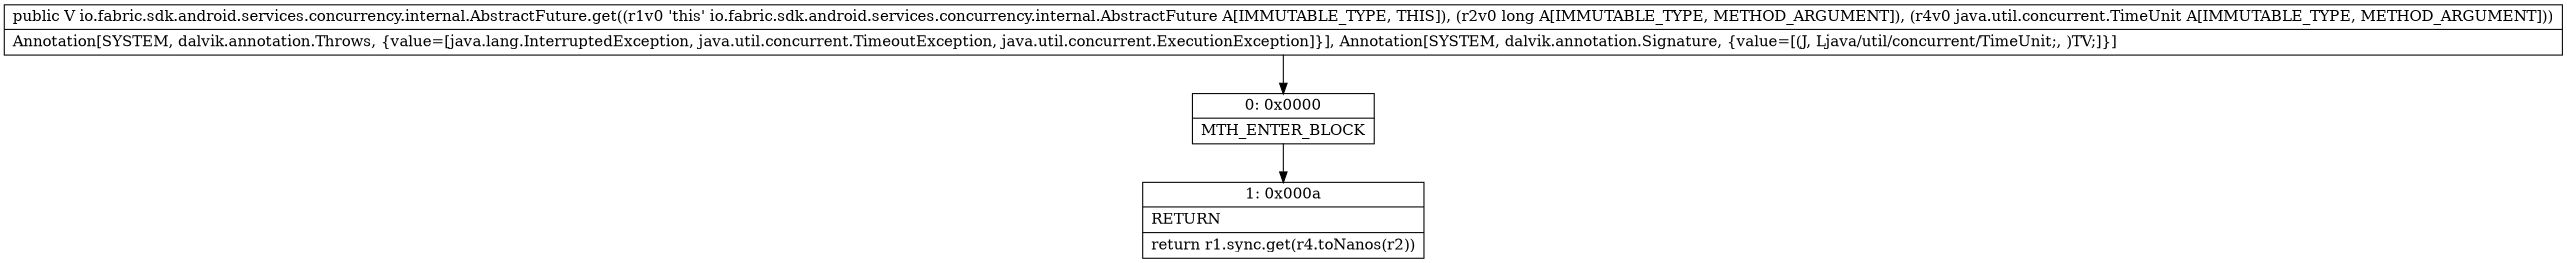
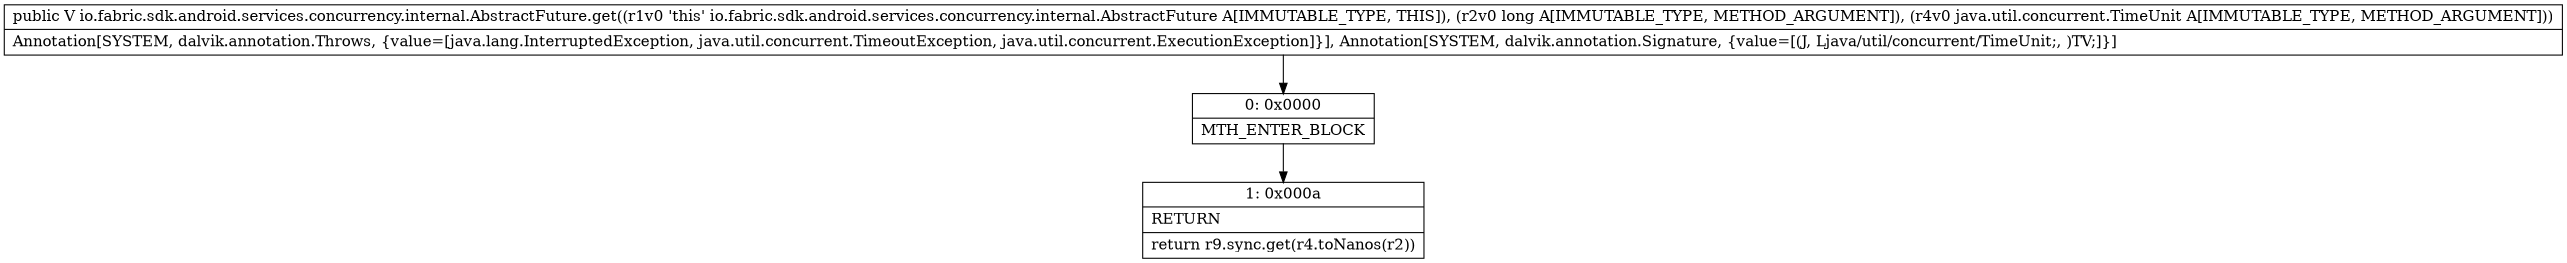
(1283, 245) -> (1283, 245)
